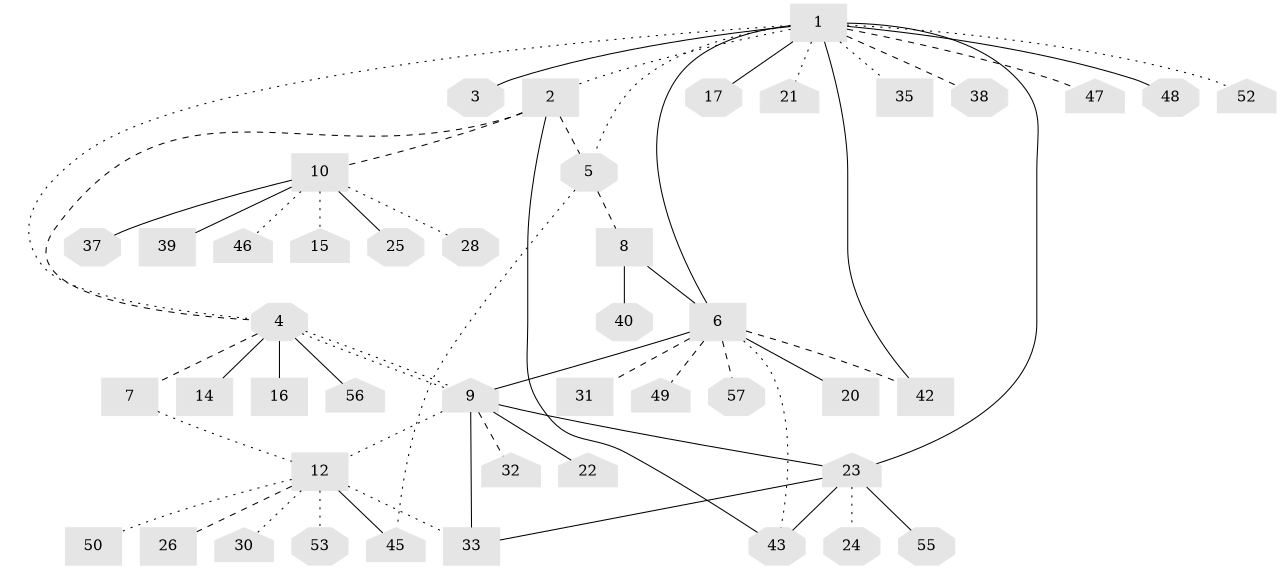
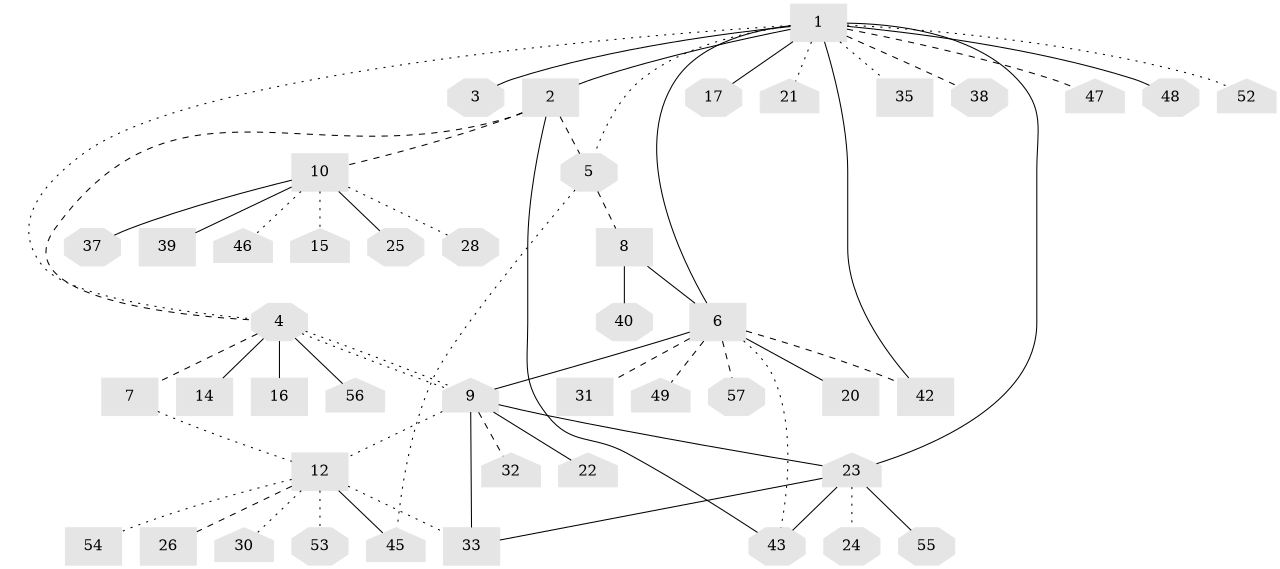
(657, 60) -> (657, 60)
(93, 546) -> (93, 546)
